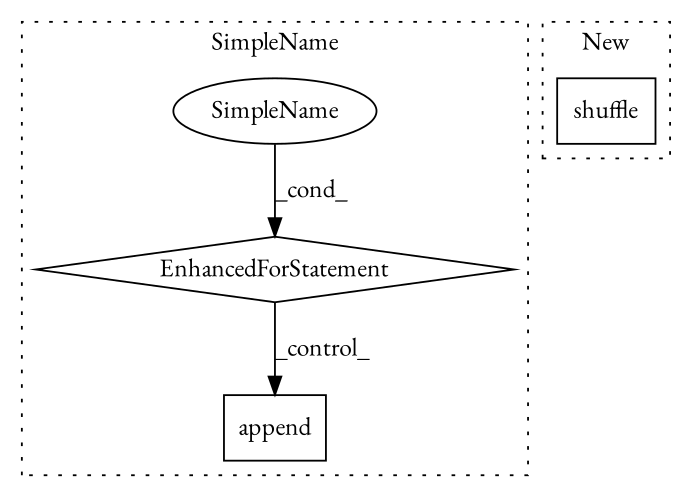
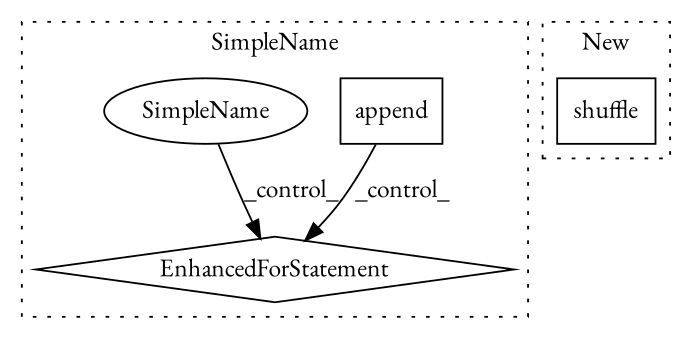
(311, 190) -> (291, 190)
(275, 340) -> (350, 188)
